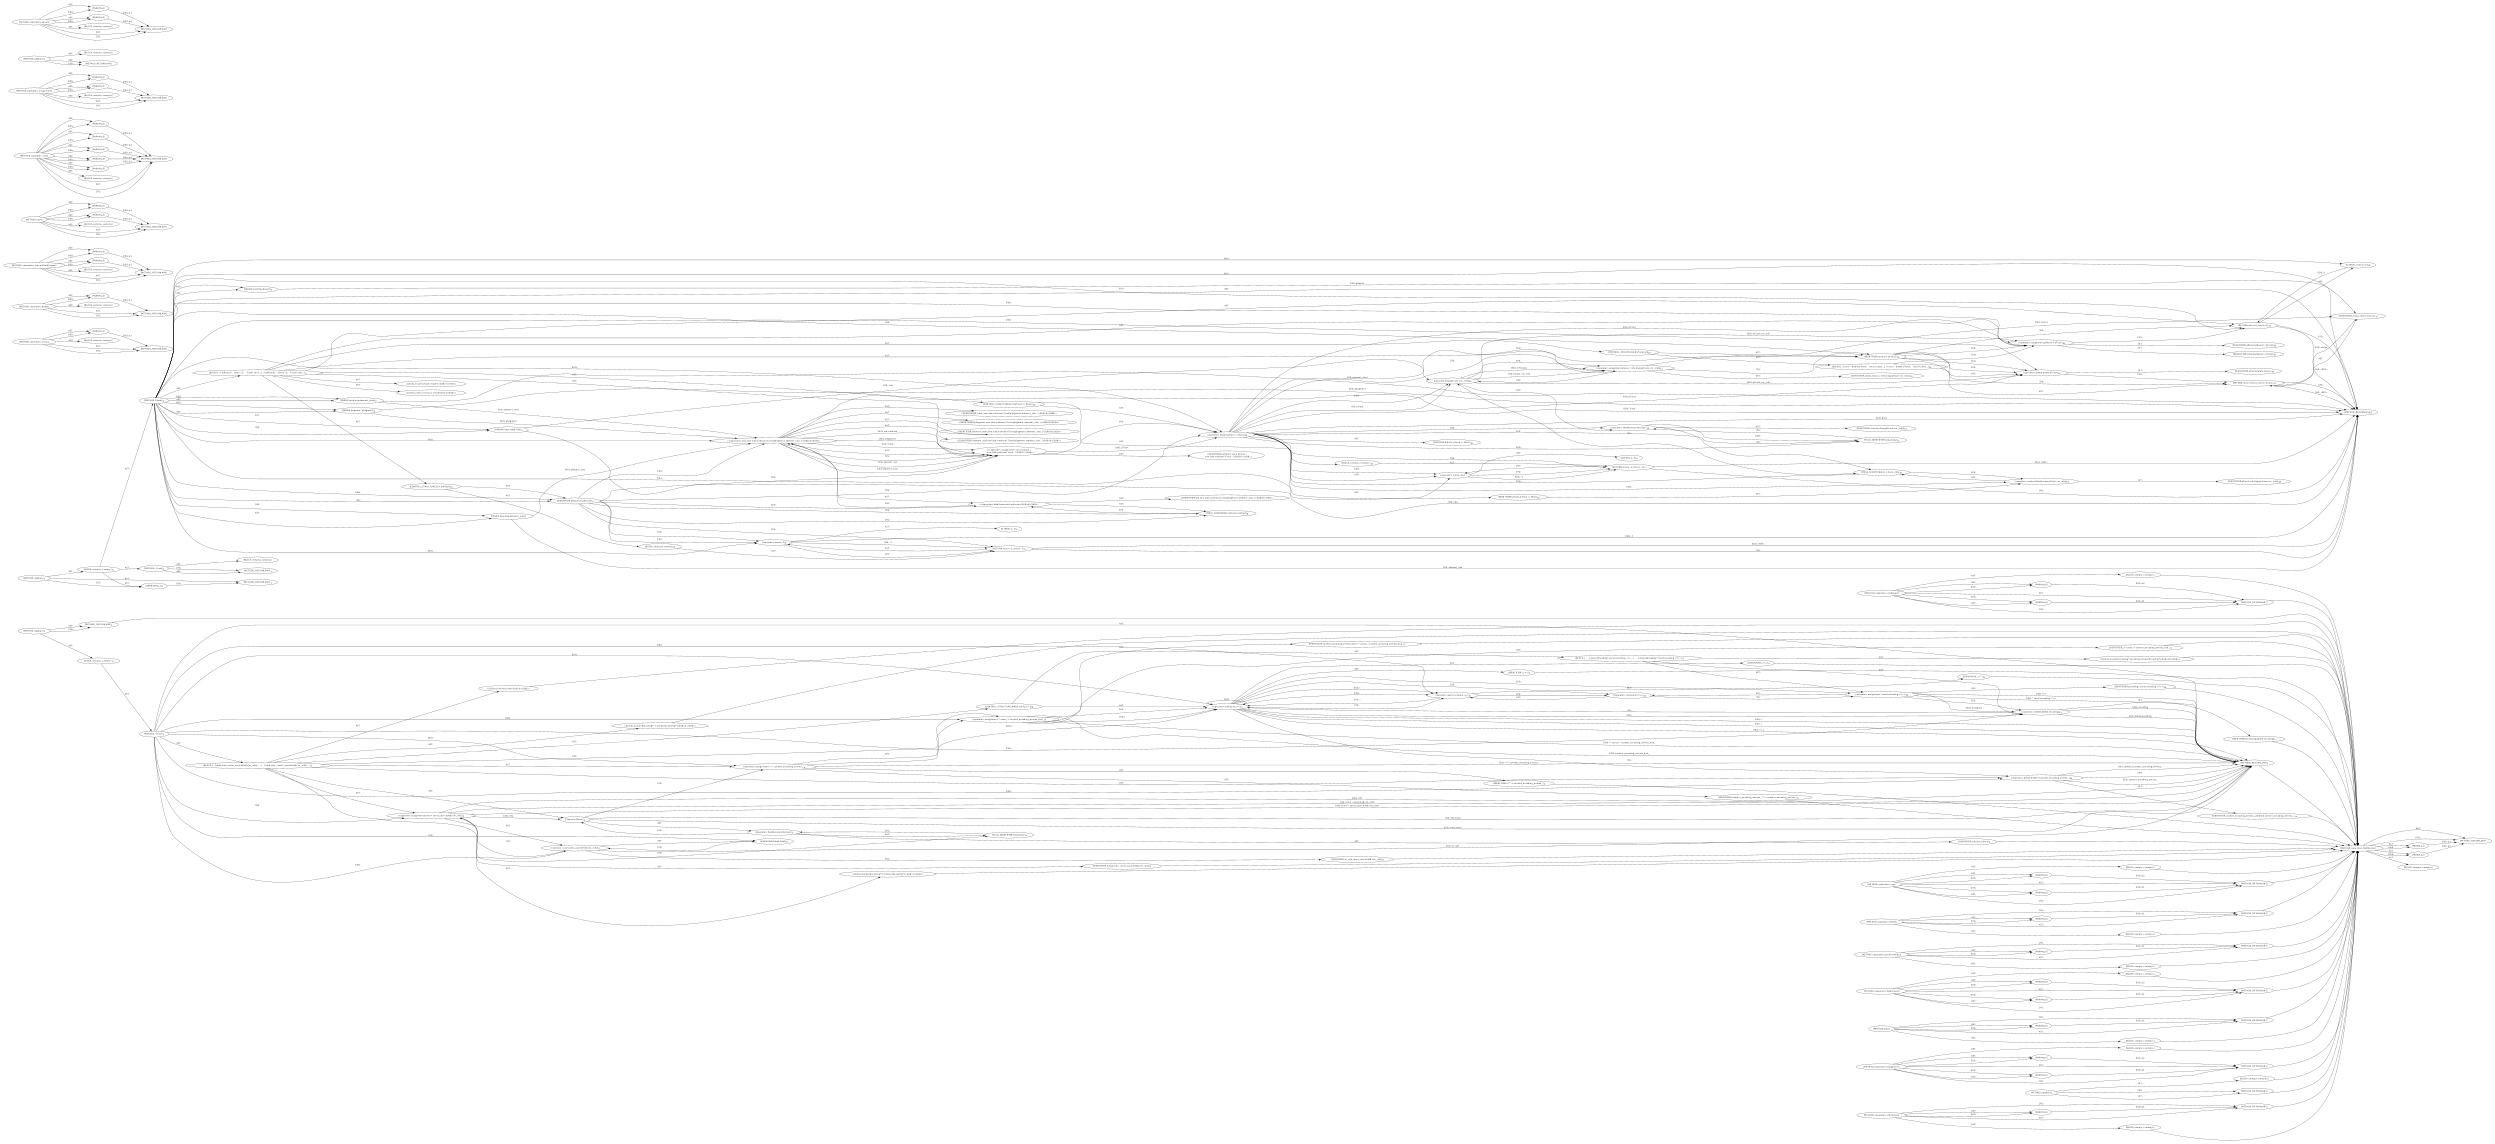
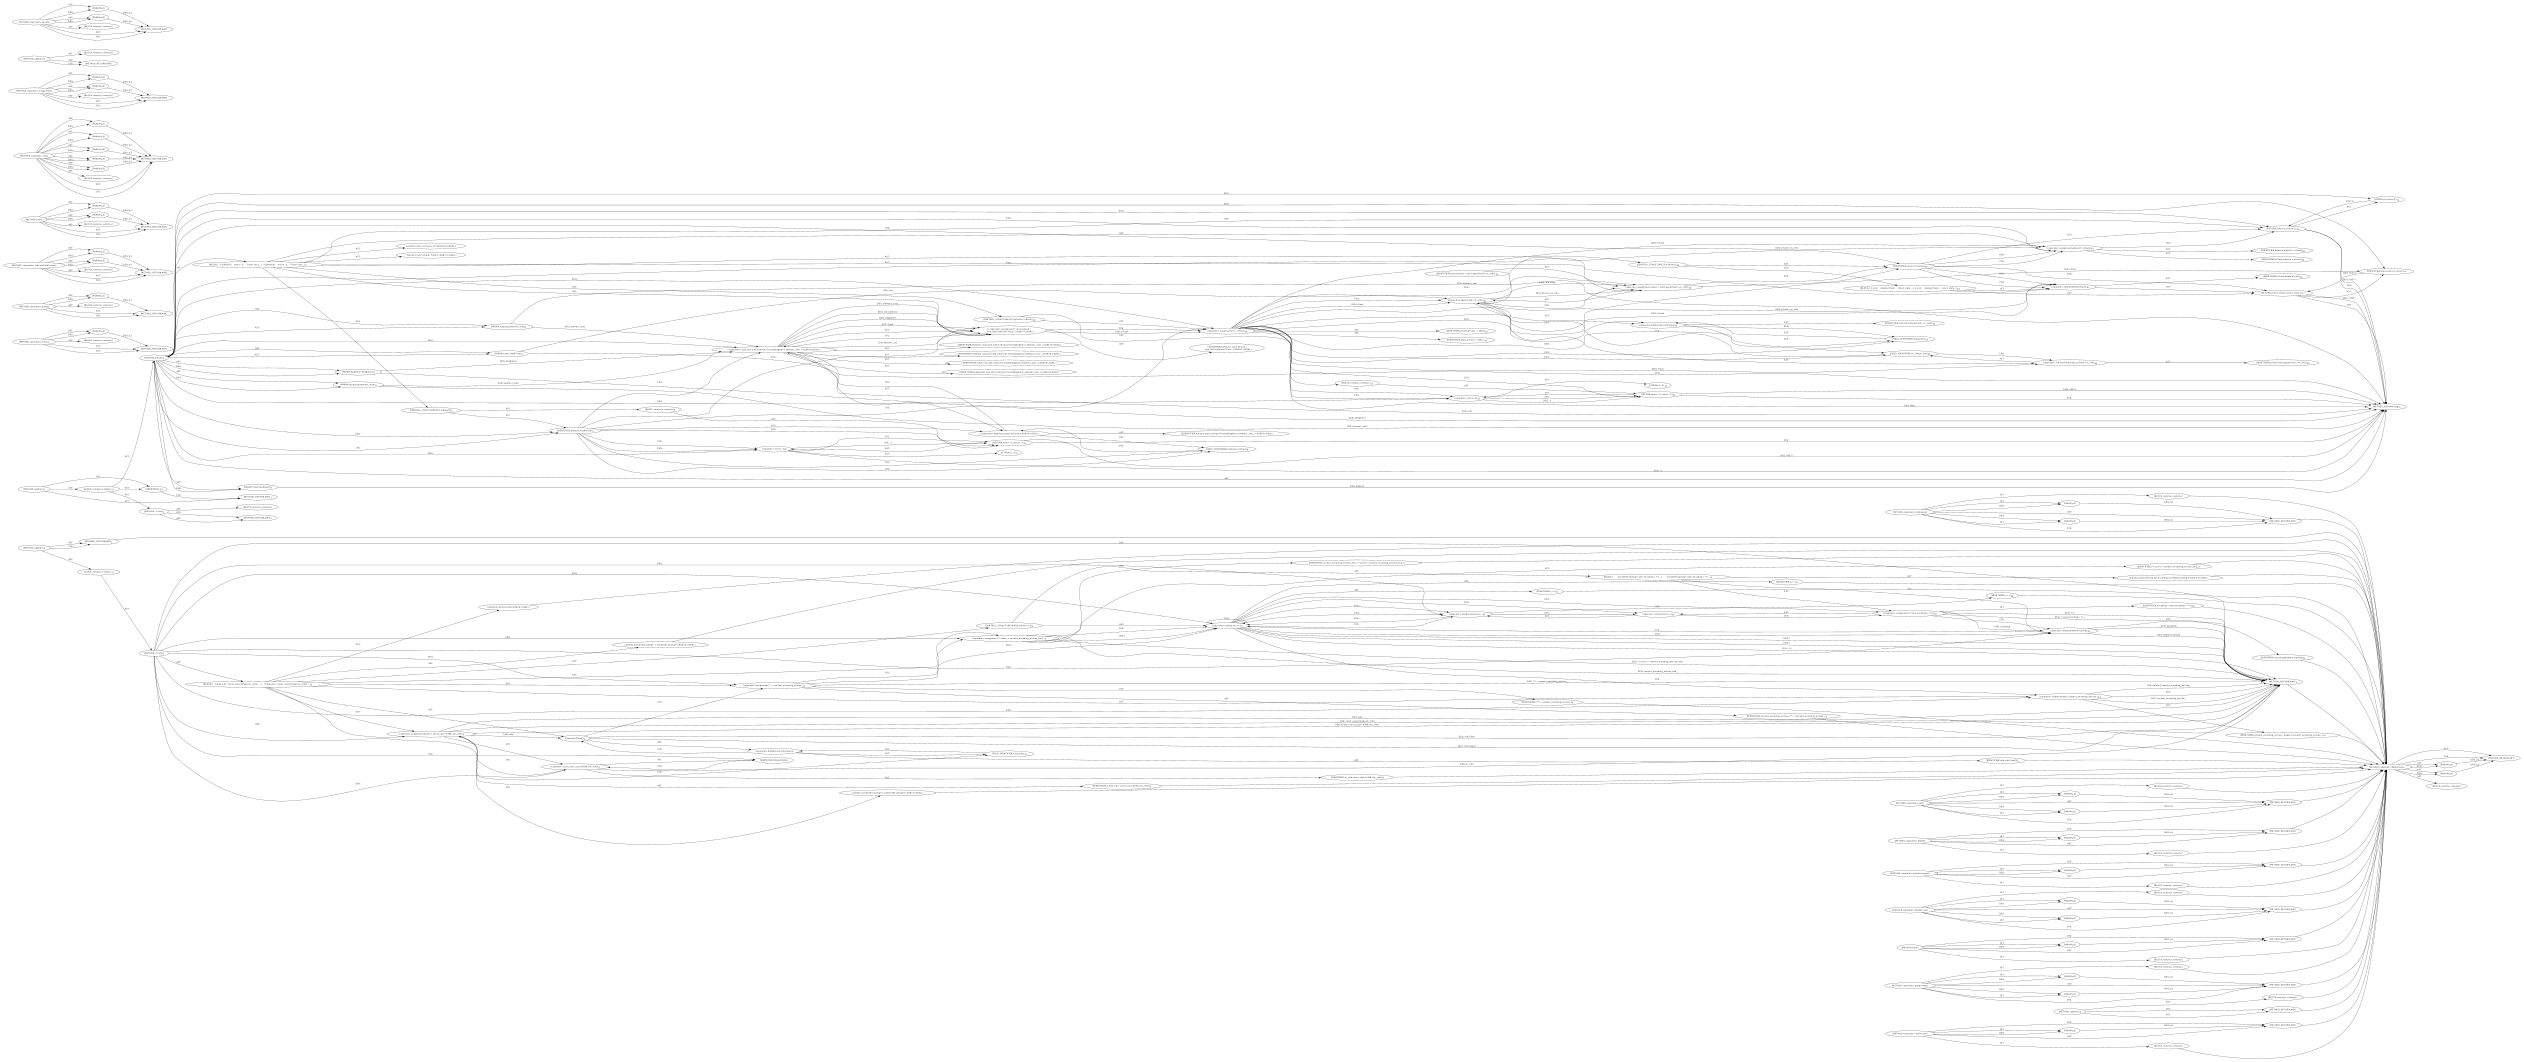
(1743, 378) -> (1551, 270)
(1783, 496) -> (1746, 362)
